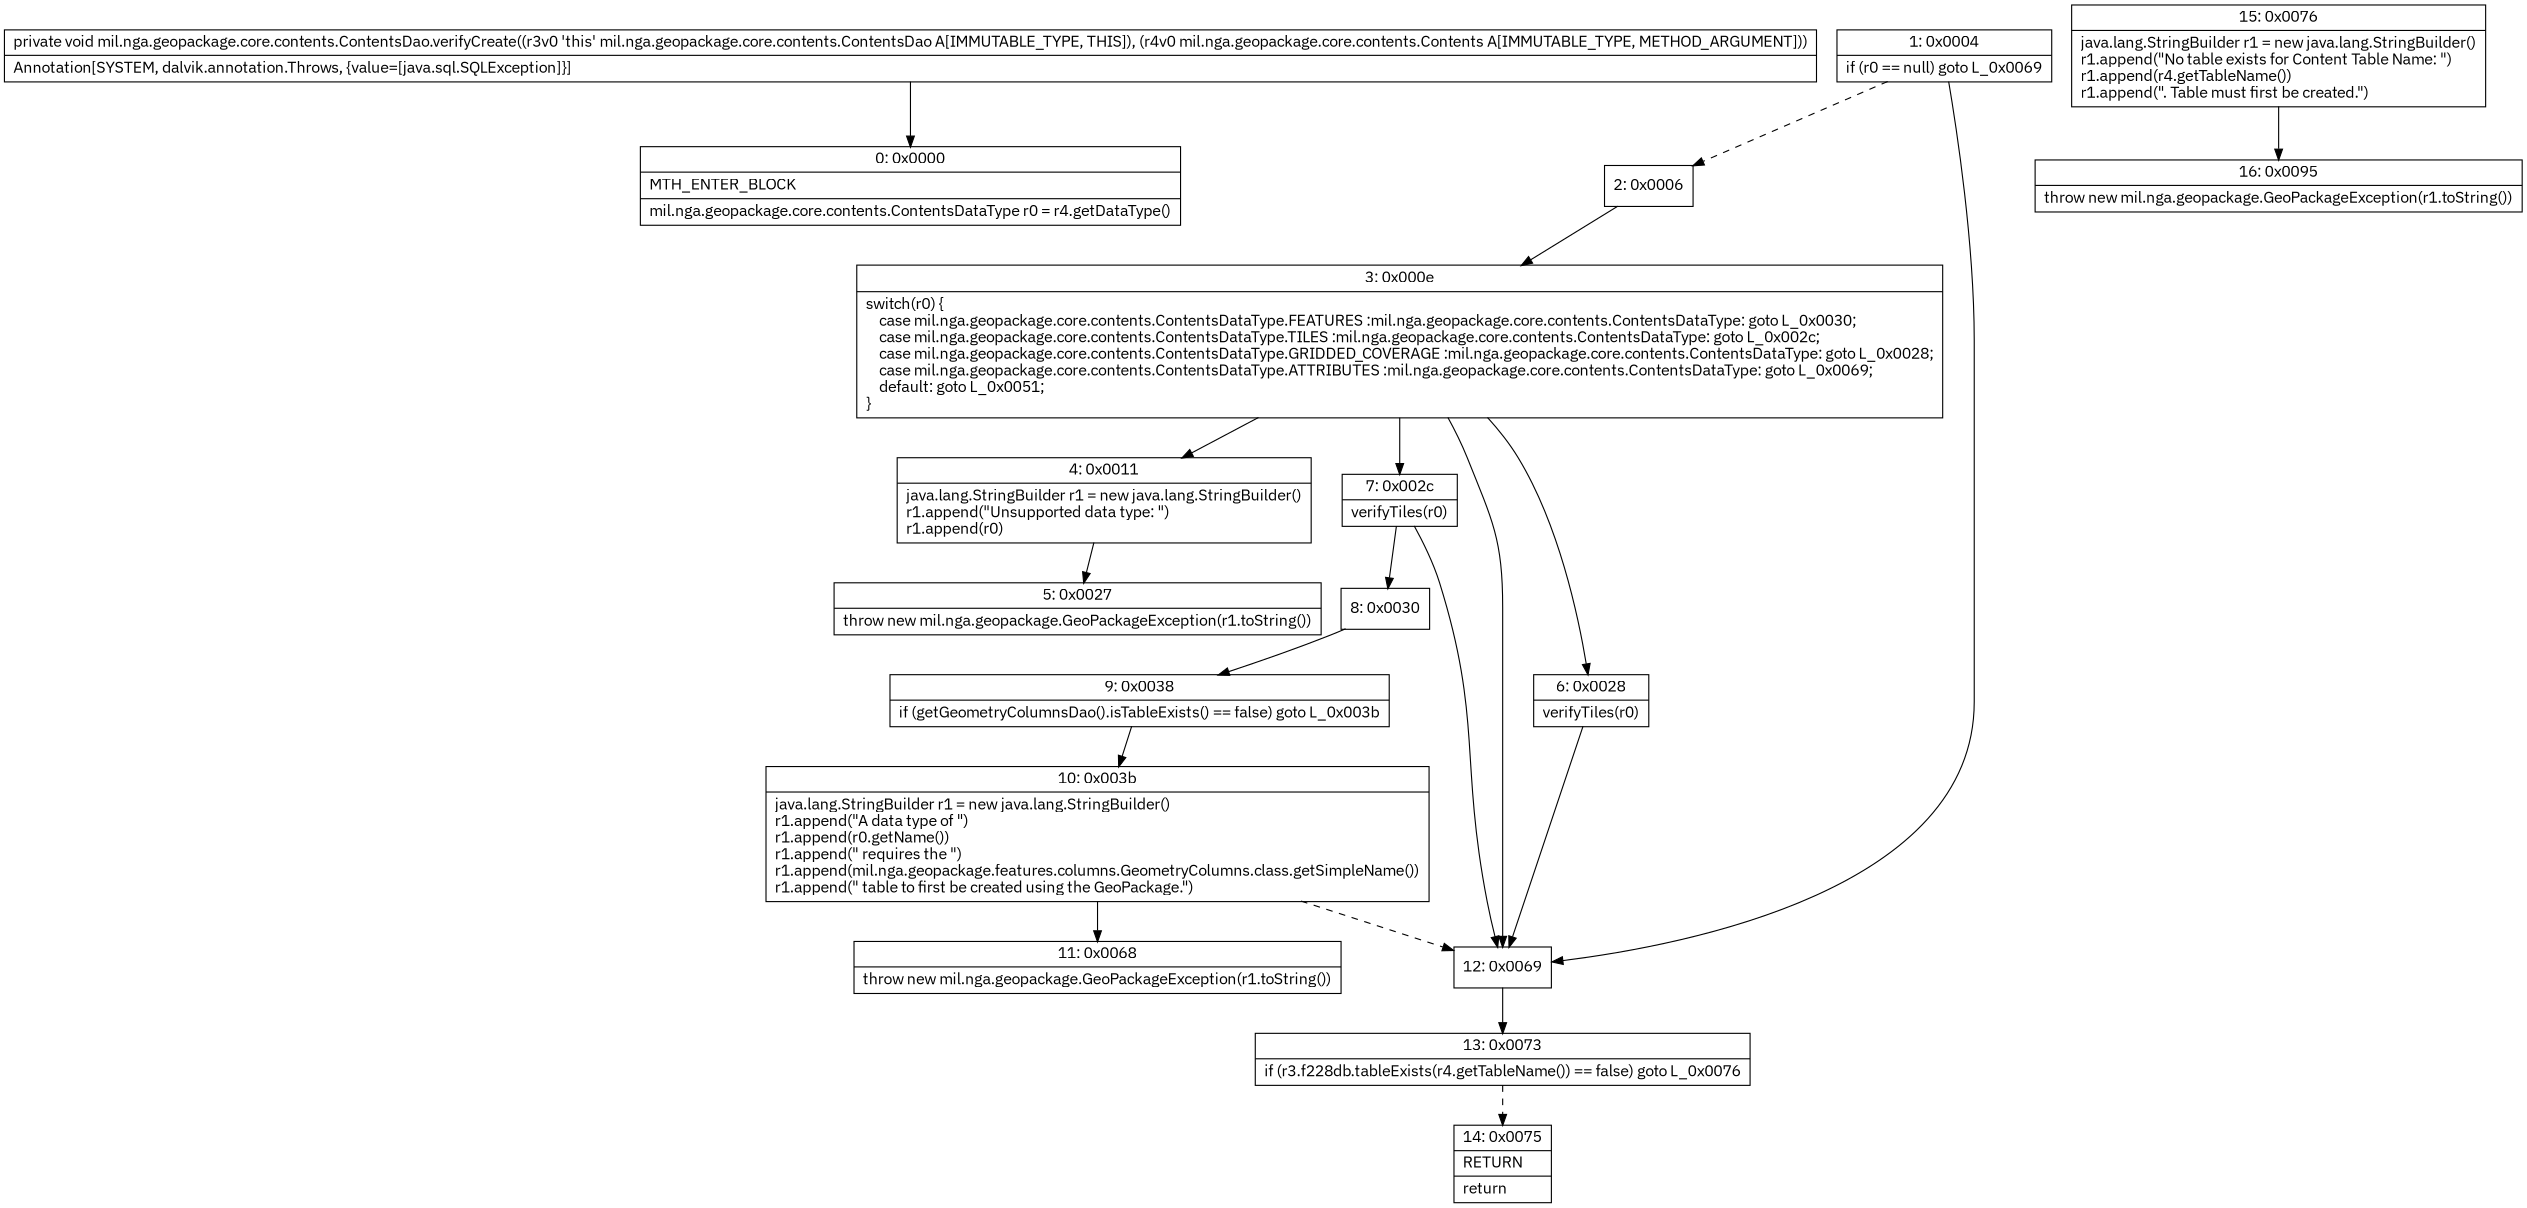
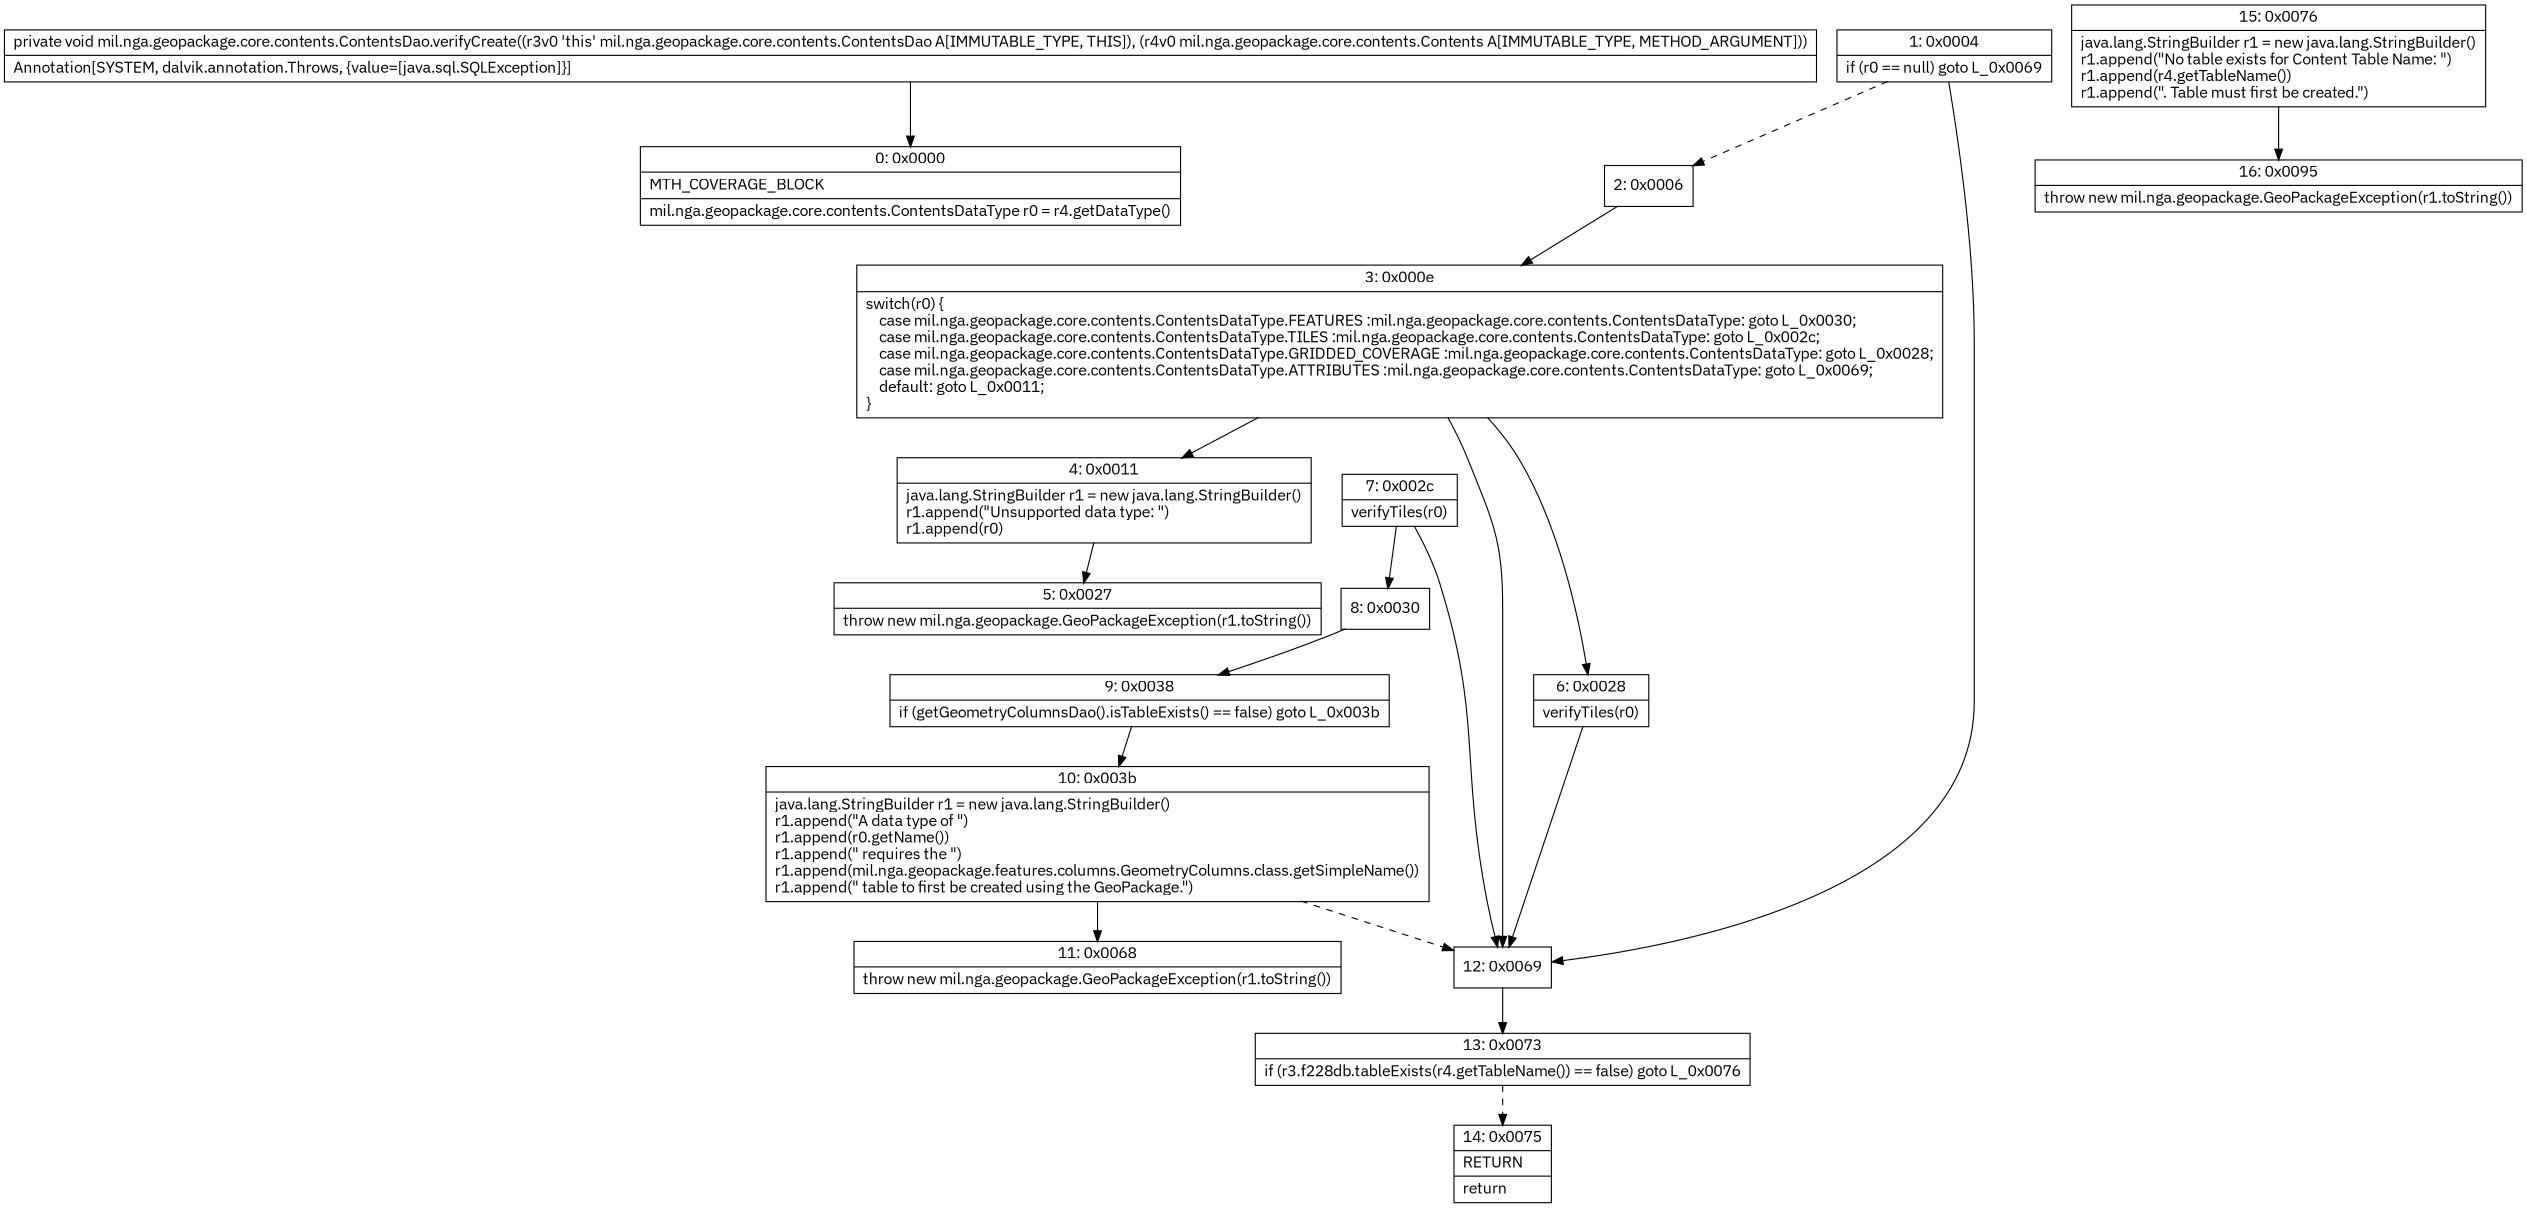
(723, 185) -> (737, 185)
(955, 387) -> (955, 387)
(1400, 441) -> none
